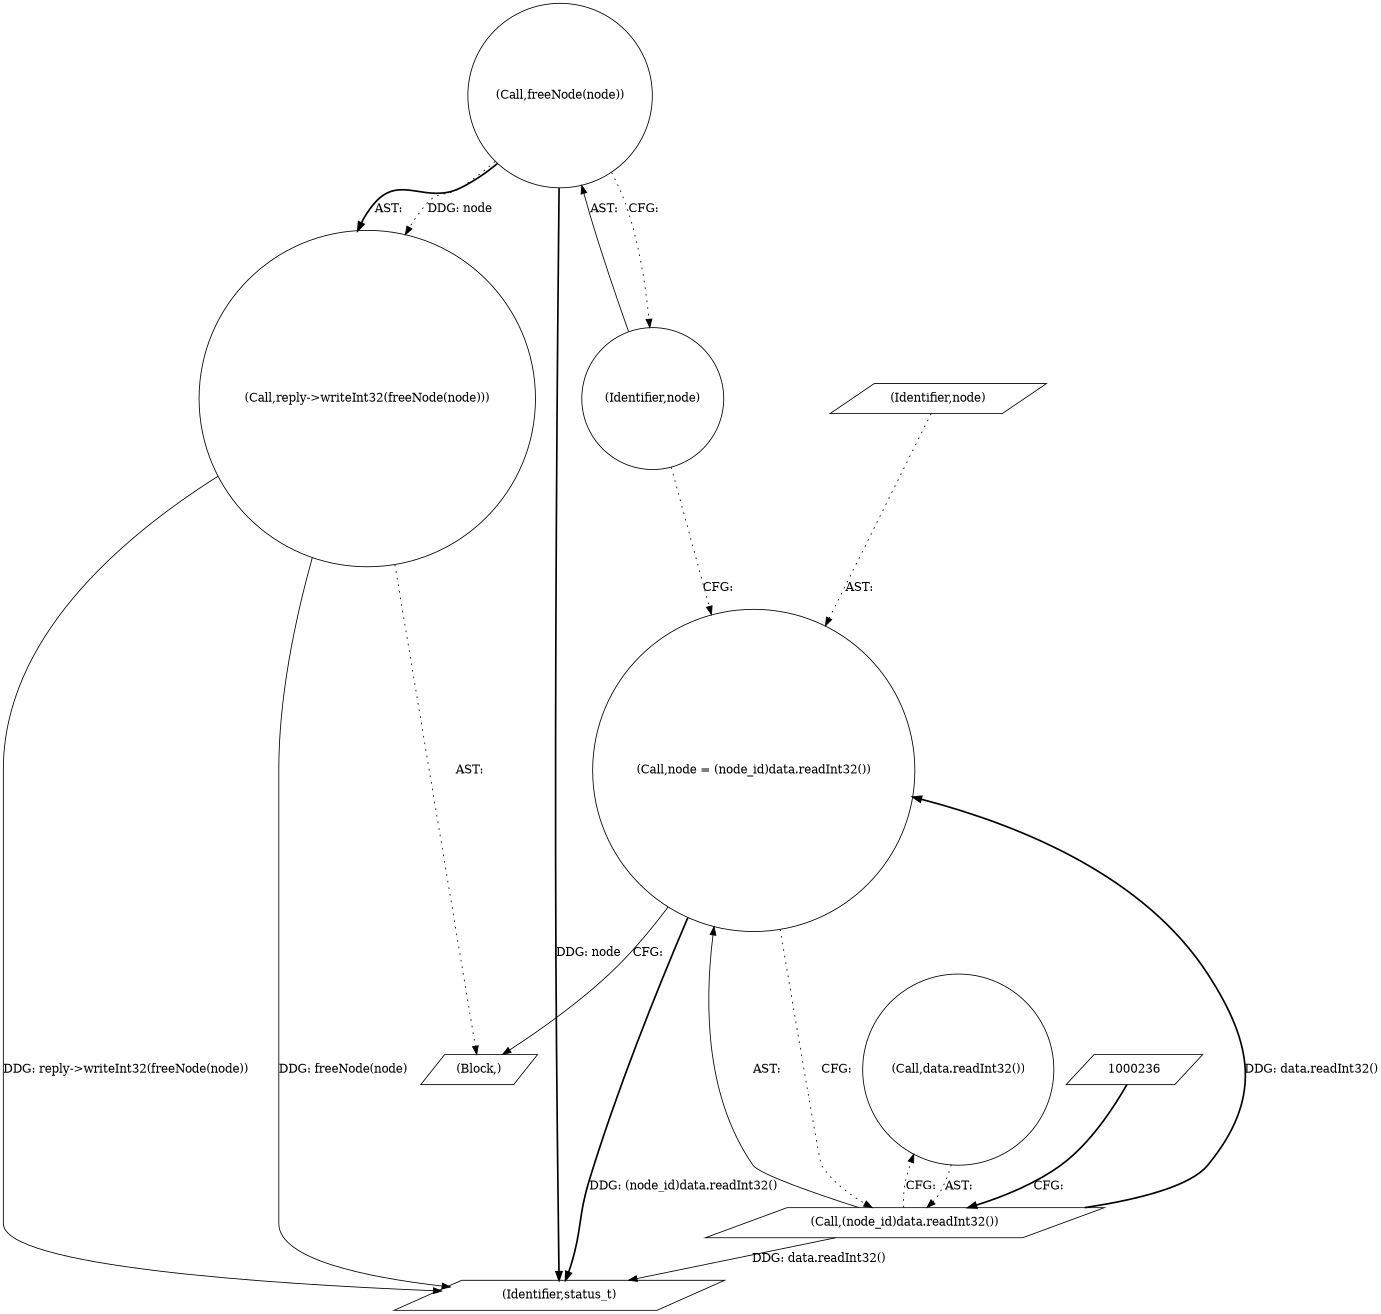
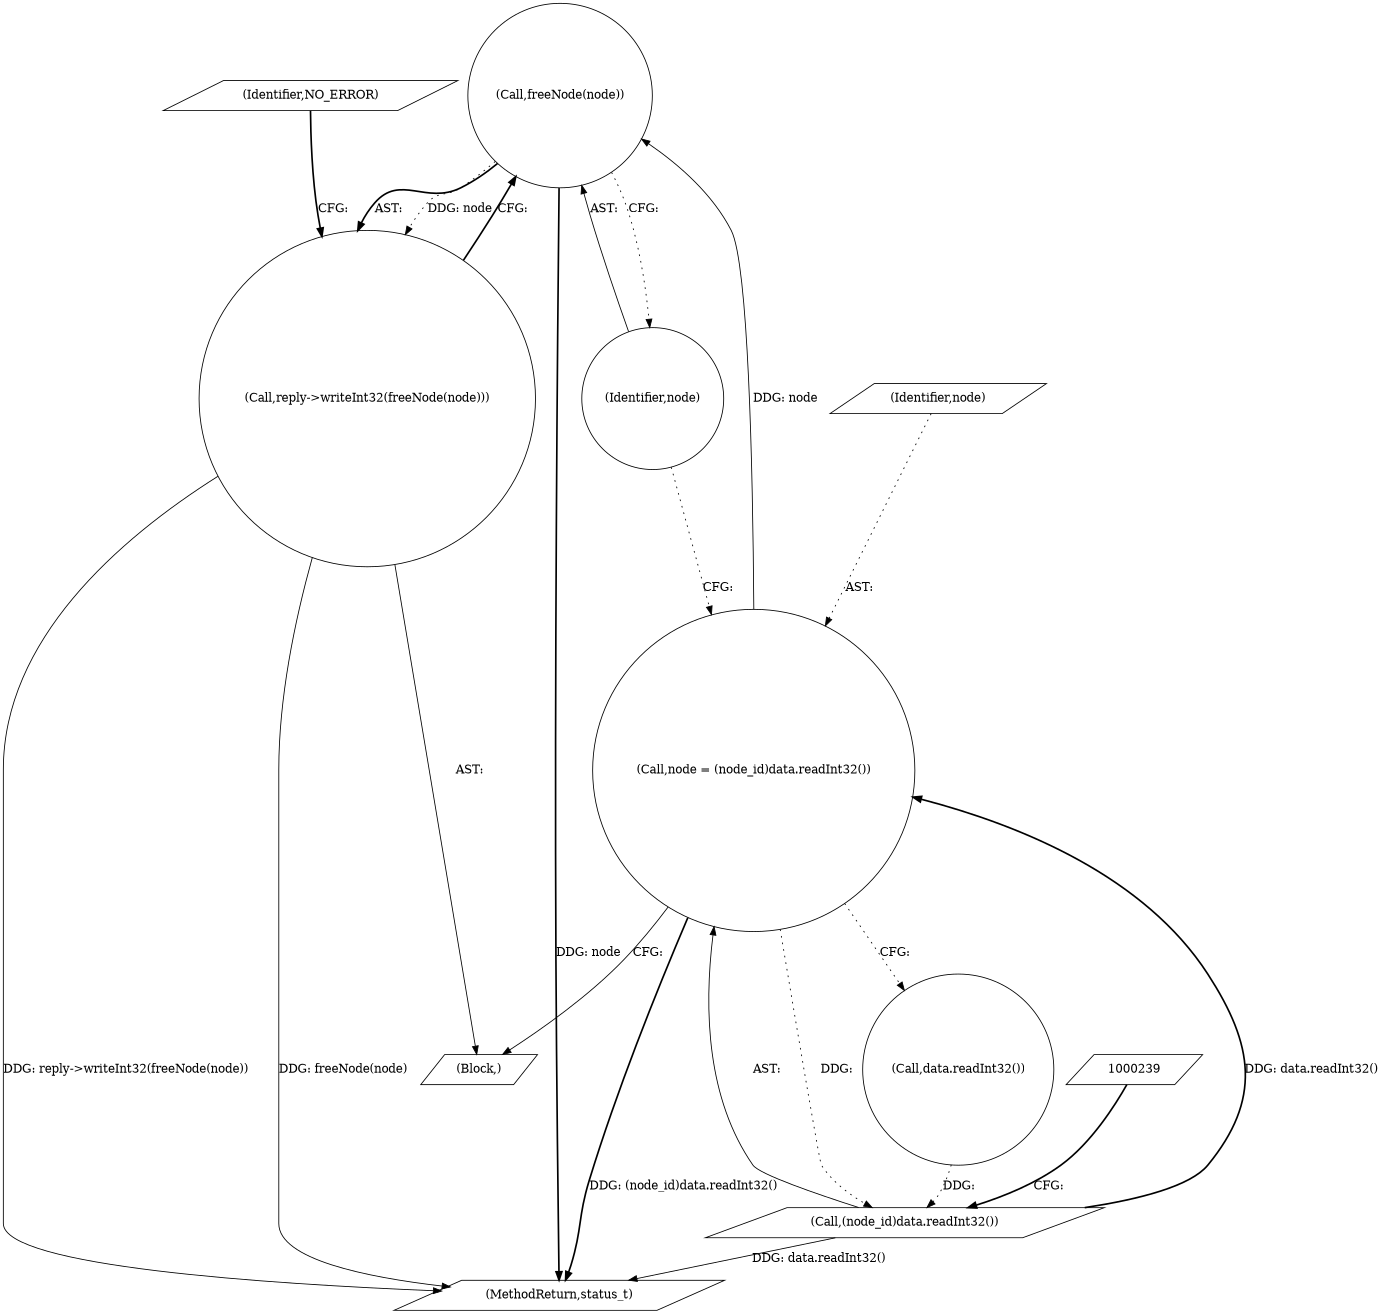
none -> (311, 96)
none -> (488, 223)
none -> (747, 359)
(435, 805) -> (435, 805)
(838, 1070) -> (838, 1070)
(1134, 1070) -> (1134, 1070)
(905, 1184) -> (872, 944)
(961, 1186) -> (961, 1186)
(559, 1295) -> (559, 1295)
